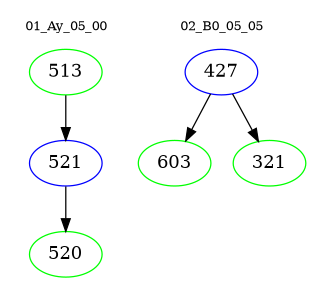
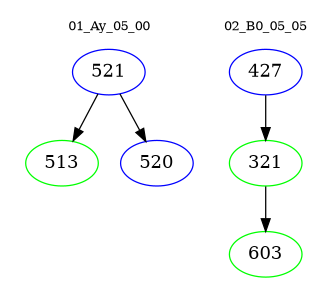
(66, 111) -> (89, 112)
(201, 112) -> (266, 203)
(66, 254) -> (157, 163)
